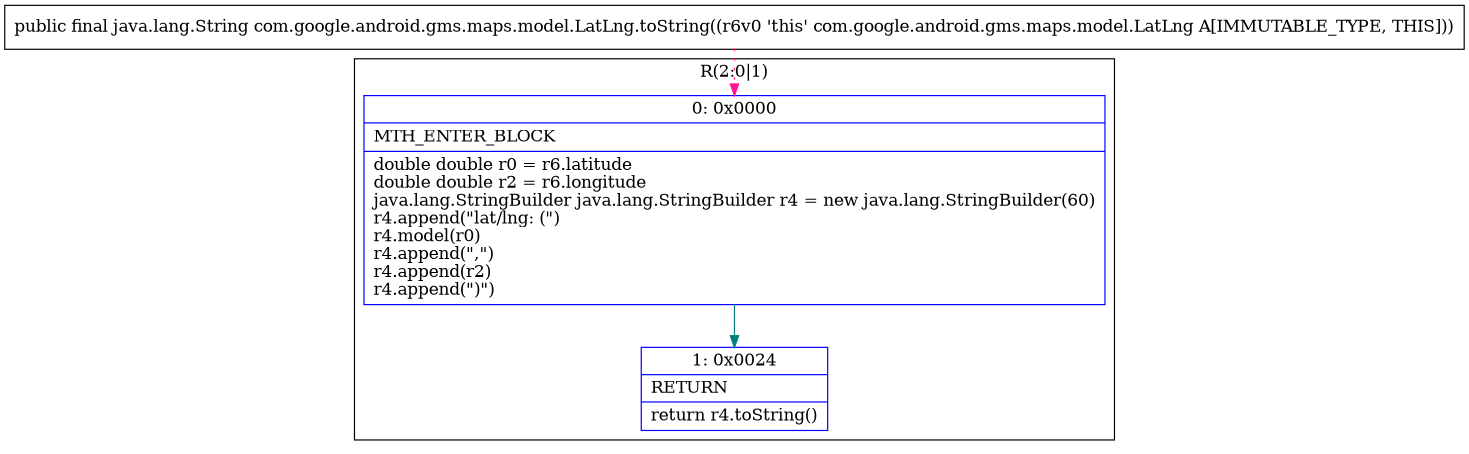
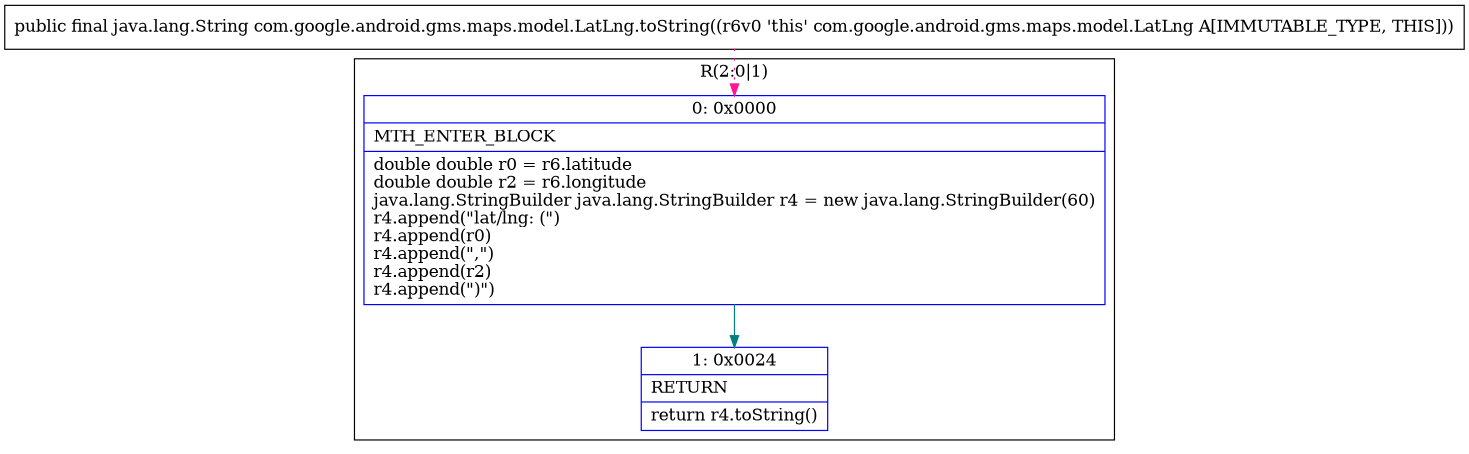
(428, 236) -> (433, 236)
